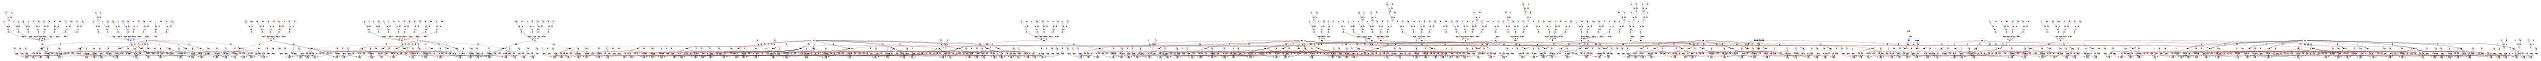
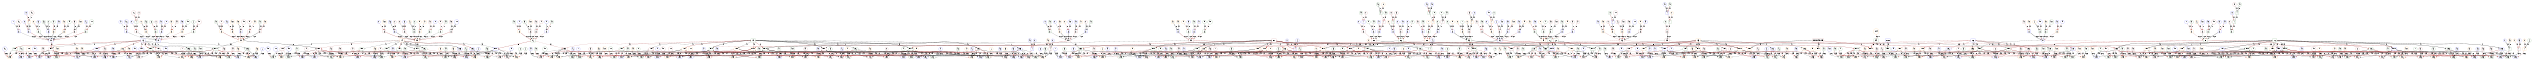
(1631, 40) -> none
